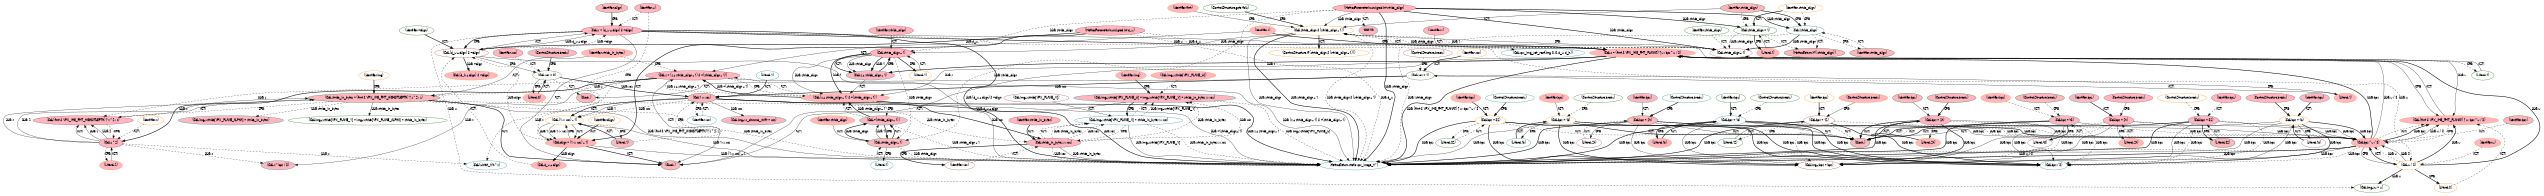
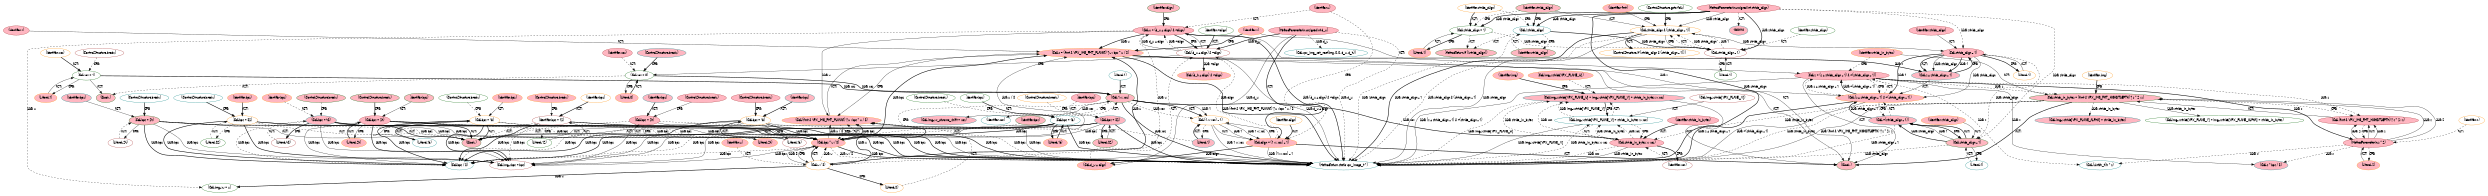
none -> (1235, 102)
(1819, 120) -> (552, 120)
(111, 143) -> (2368, 143)
